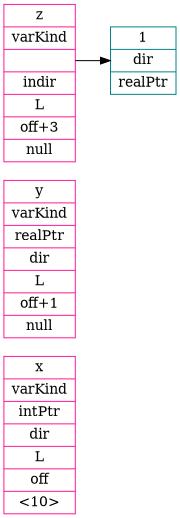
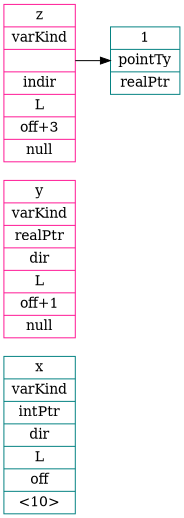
(143, 60) -> (145, 60)
(40, 435) -> (40, 435)
